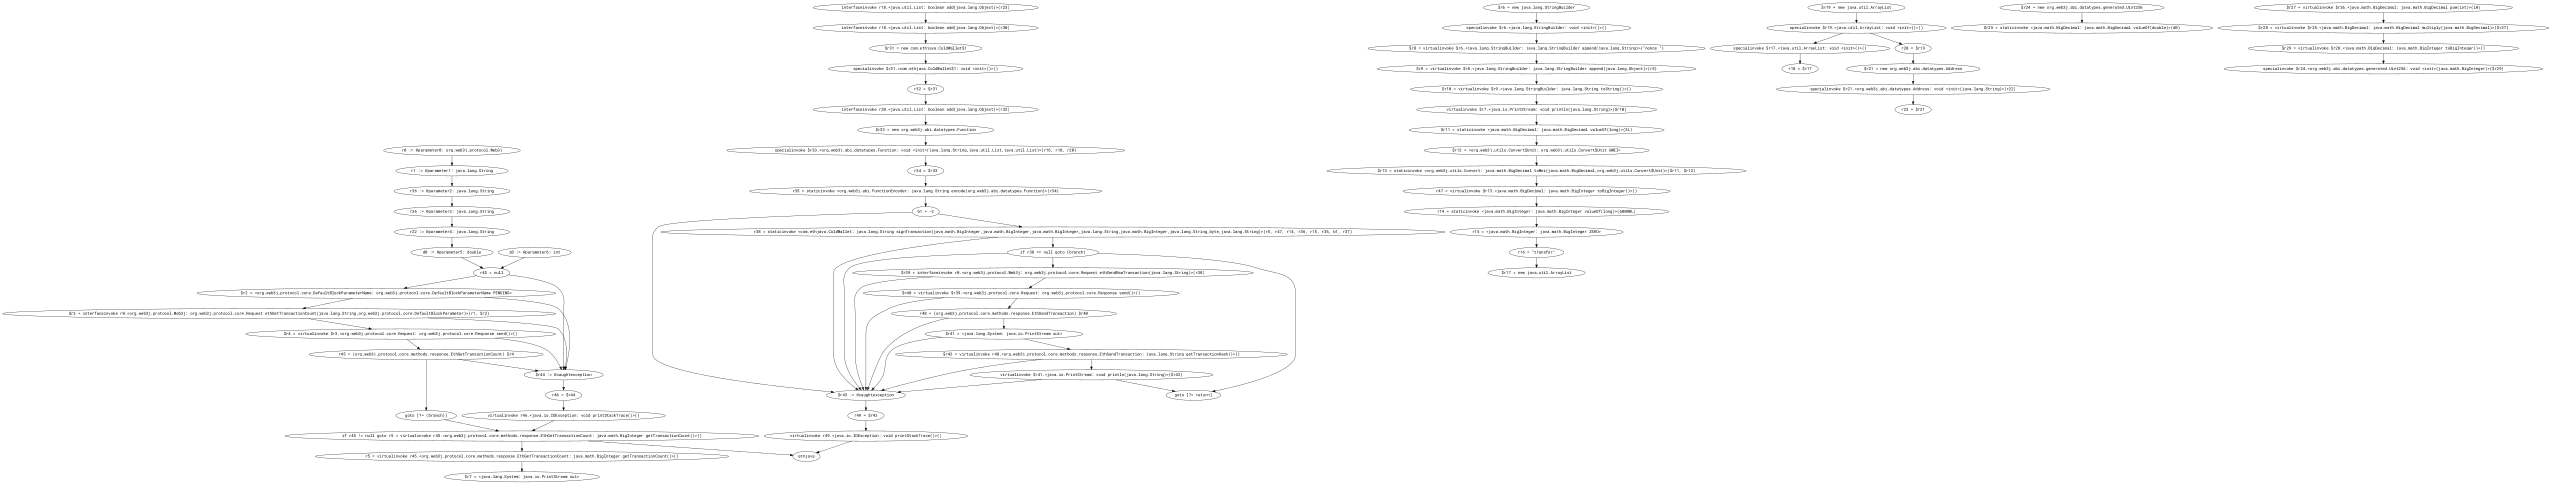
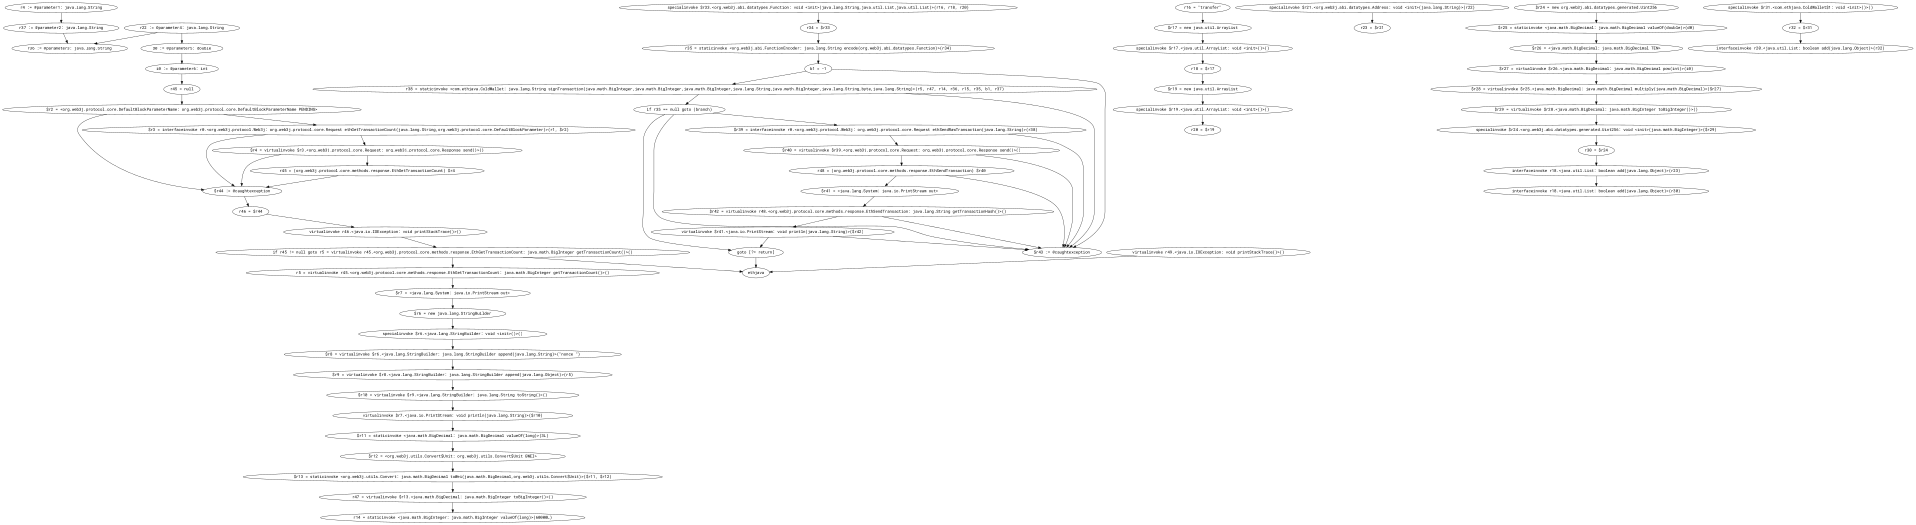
(1830, 38) -> (1203, 37)
(926, 48) -> none
none -> (1596, 48)
(1913, 69) -> none
none -> (1203, 78)
(926, 130) -> none
(452, 150) -> none
none -> (1596, 150)
(452, 171) -> (61, 8)
(452, 191) -> (61, 28)
(926, 212) -> (818, 69)
(452, 220) -> (127, 38)
(1537, 232) -> none
(1053, 252) -> (679, 110)
none -> (756, 261)
(471, 262) -> (182, 57)
(564, 301) -> none
none -> (453, 302)
(896, 348) -> none
(426, 416) -> none
(866, 416) -> none
